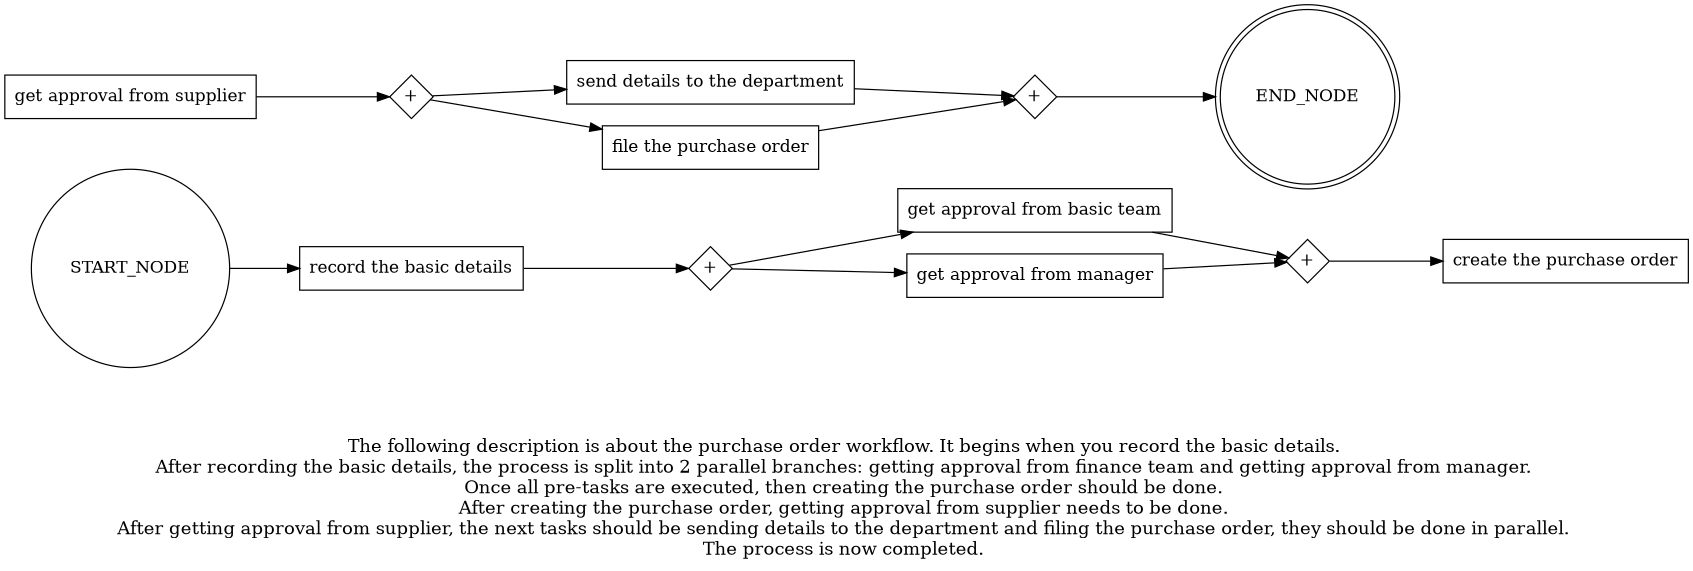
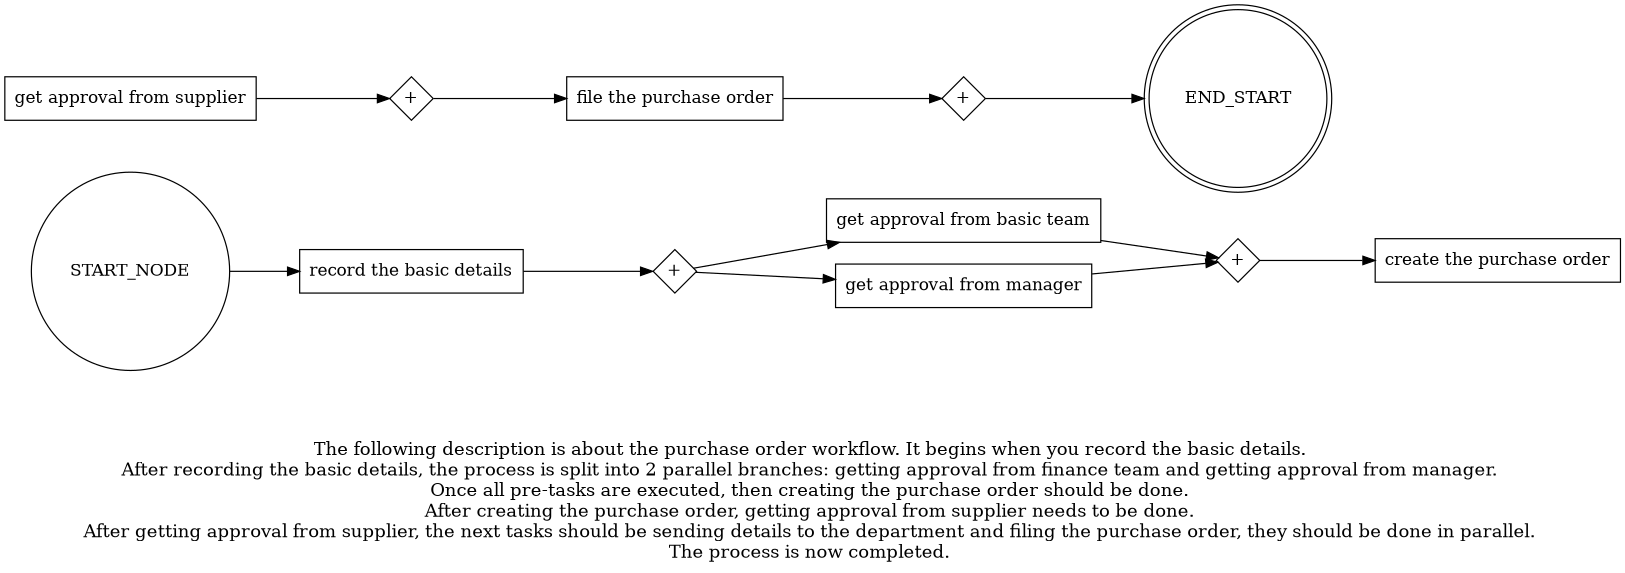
(710, 82) -> none
(1308, 97) -> (1238, 99)
